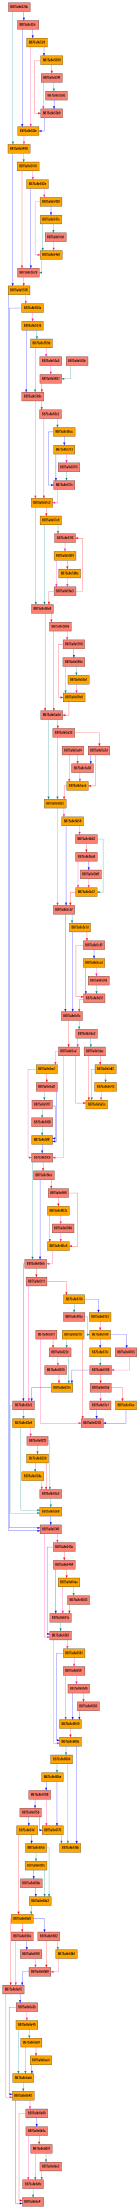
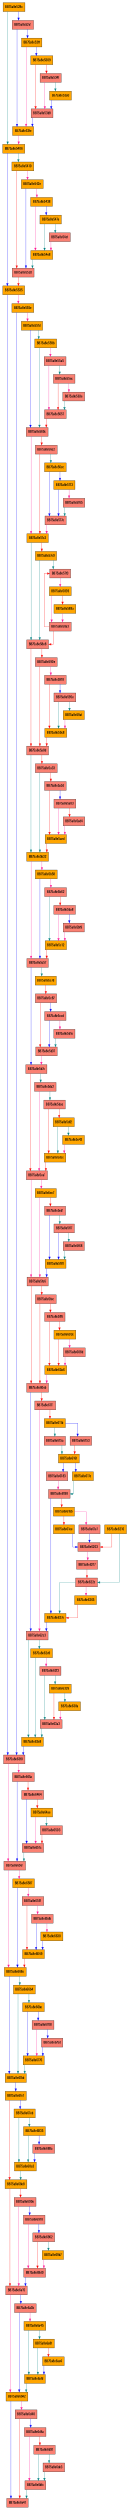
(19, 7) -> (14, 7)
(37, 43) -> (32, 43)
(56, 96) -> (60, 96)
none -> (64, 379)
(78, 758) -> (70, 811)
(94, 963) -> (55, 1016)
(73, 971) -> none
(79, 1002) -> (41, 1059)
(76, 1083) -> (46, 1165)
(33, 1209) -> (31, 1333)
(40, 1218) -> (40, 1342)
(100, 1317) -> (81, 1441)
(56, 1370) -> (86, 1600)
(101, 1388) -> (64, 1512)
(40, 1400) -> (88, 1555)
(83, 1696) -> (47, 1926)
(88, 1706) -> (52, 1936)
(29, 1820) -> (16, 2086)
(44, 1919) -> (39, 2227)
